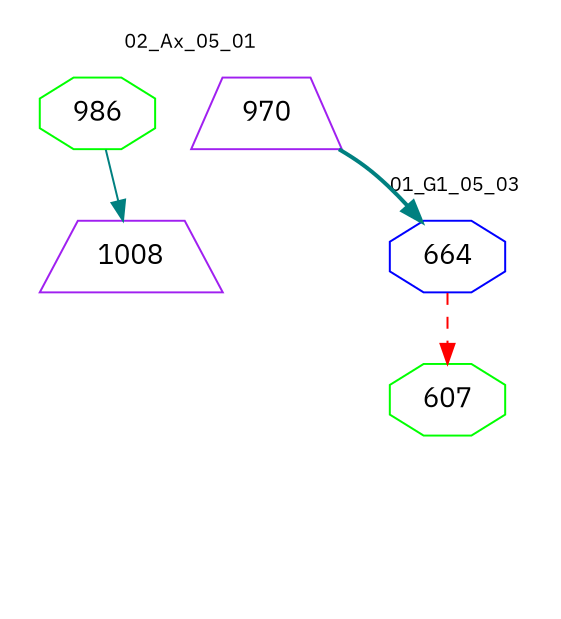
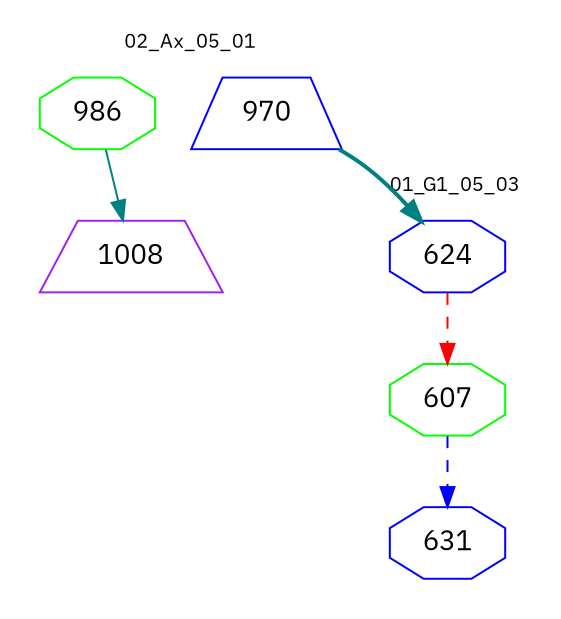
(267, 113) -> (267, 113)
(447, 257) -> (447, 257)
none -> (447, 543)
